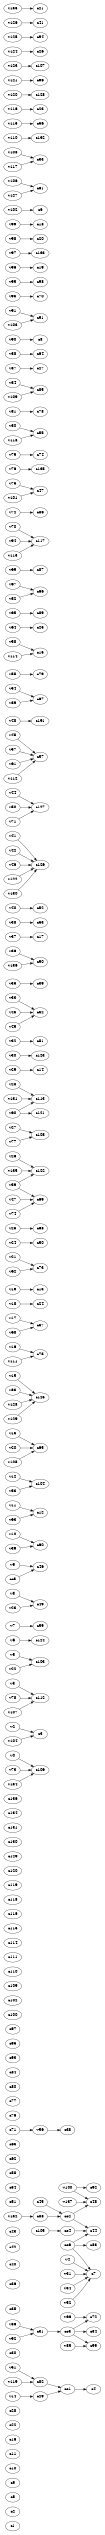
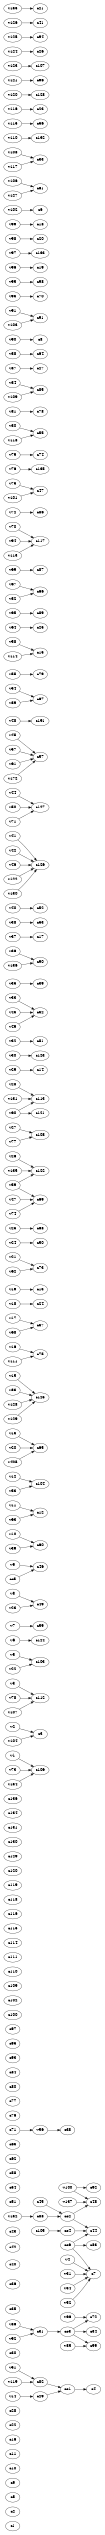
(13, 779) -> (13, 779)
(13, 1462) -> (13, 1462)
(13, 1756) -> (13, 1756)
